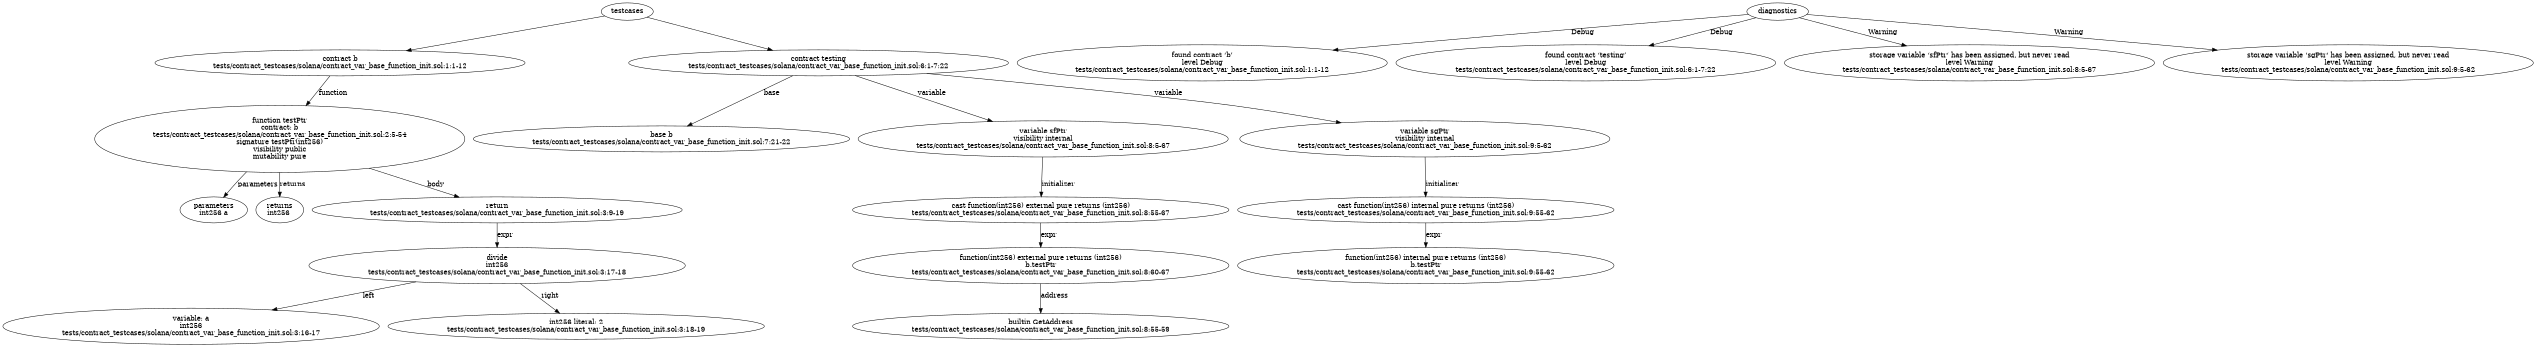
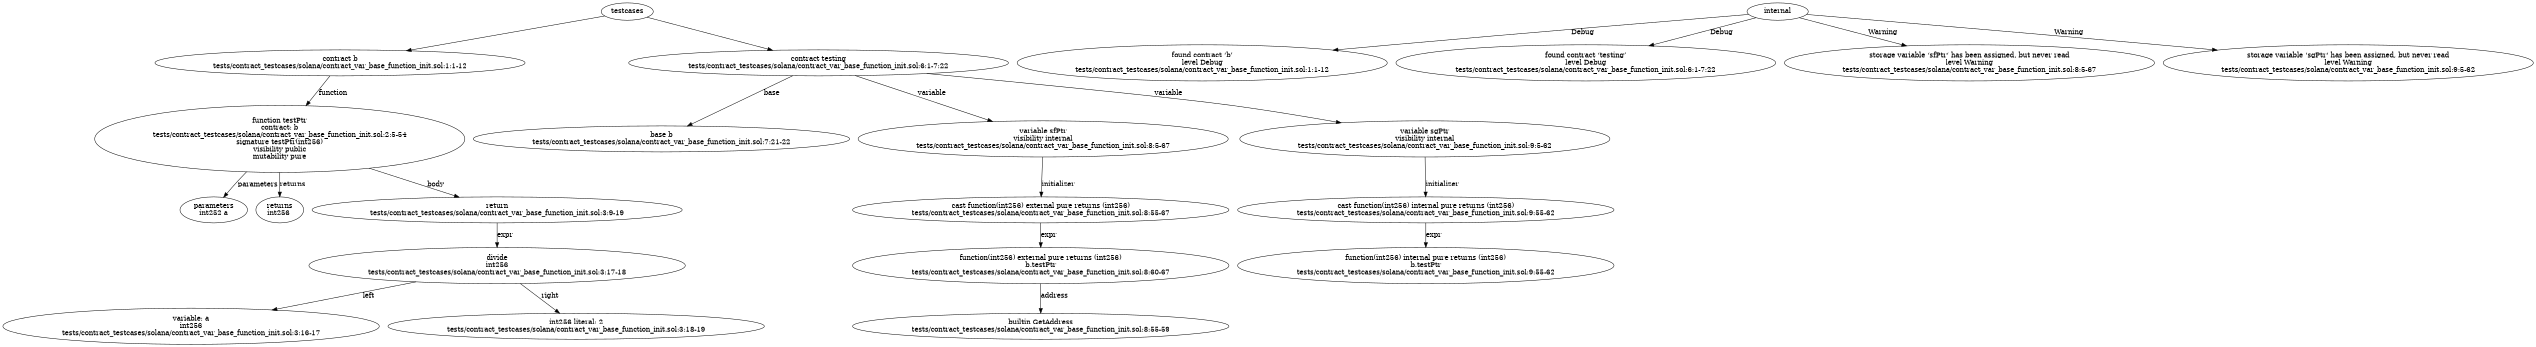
(1778, 12) -> (1778, 12)
(214, 210) -> (214, 210)
